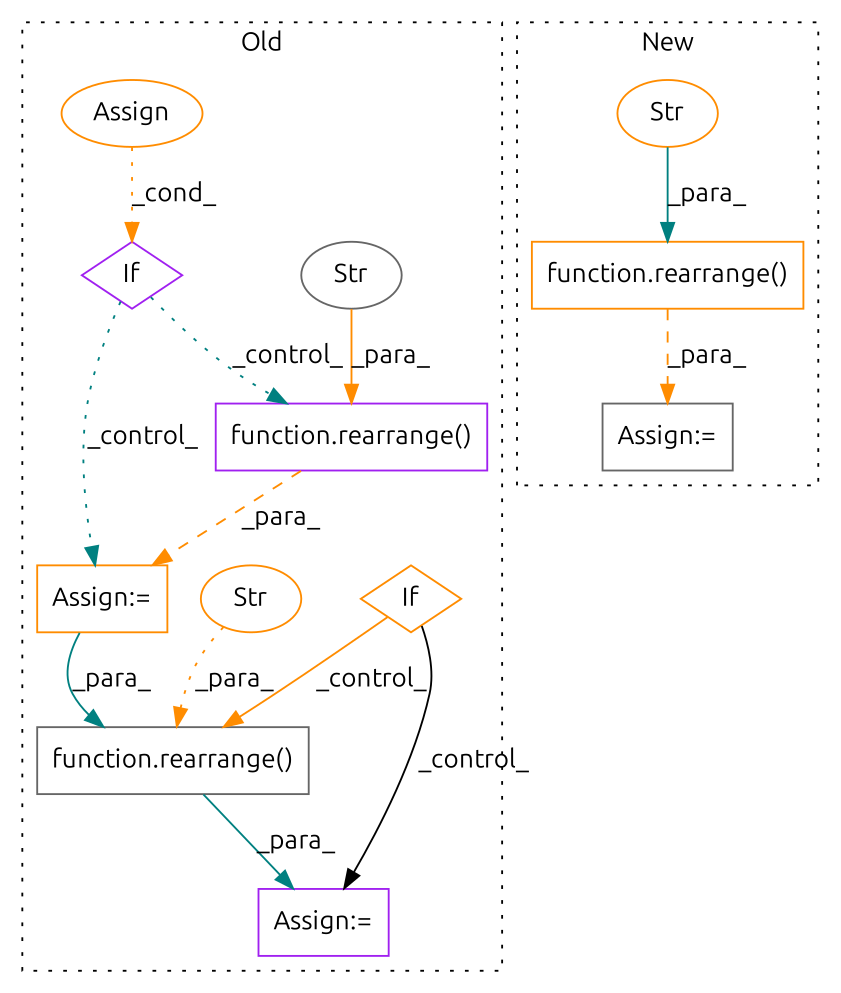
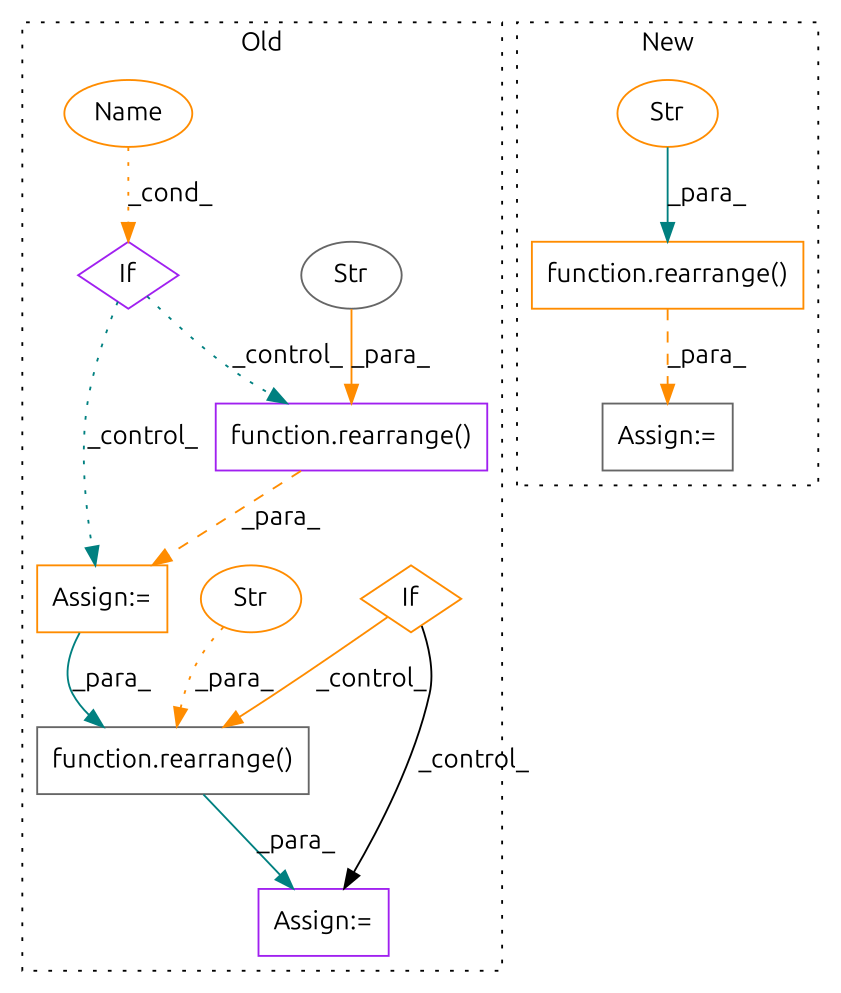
(132, 113) -> (128, 113)
